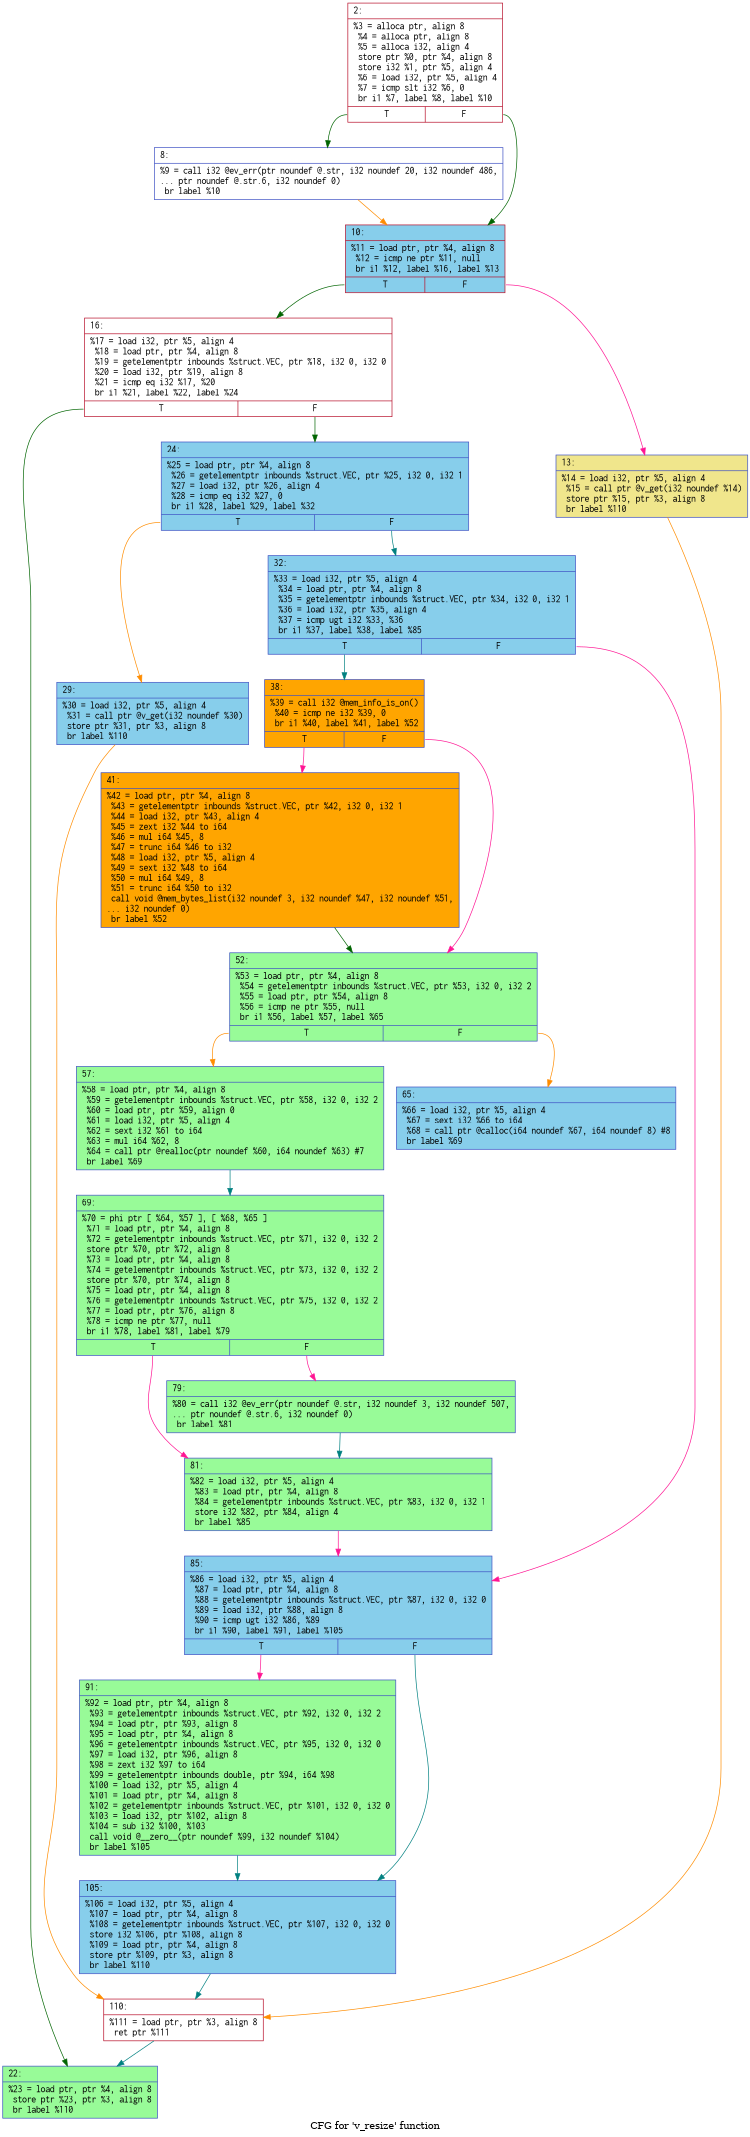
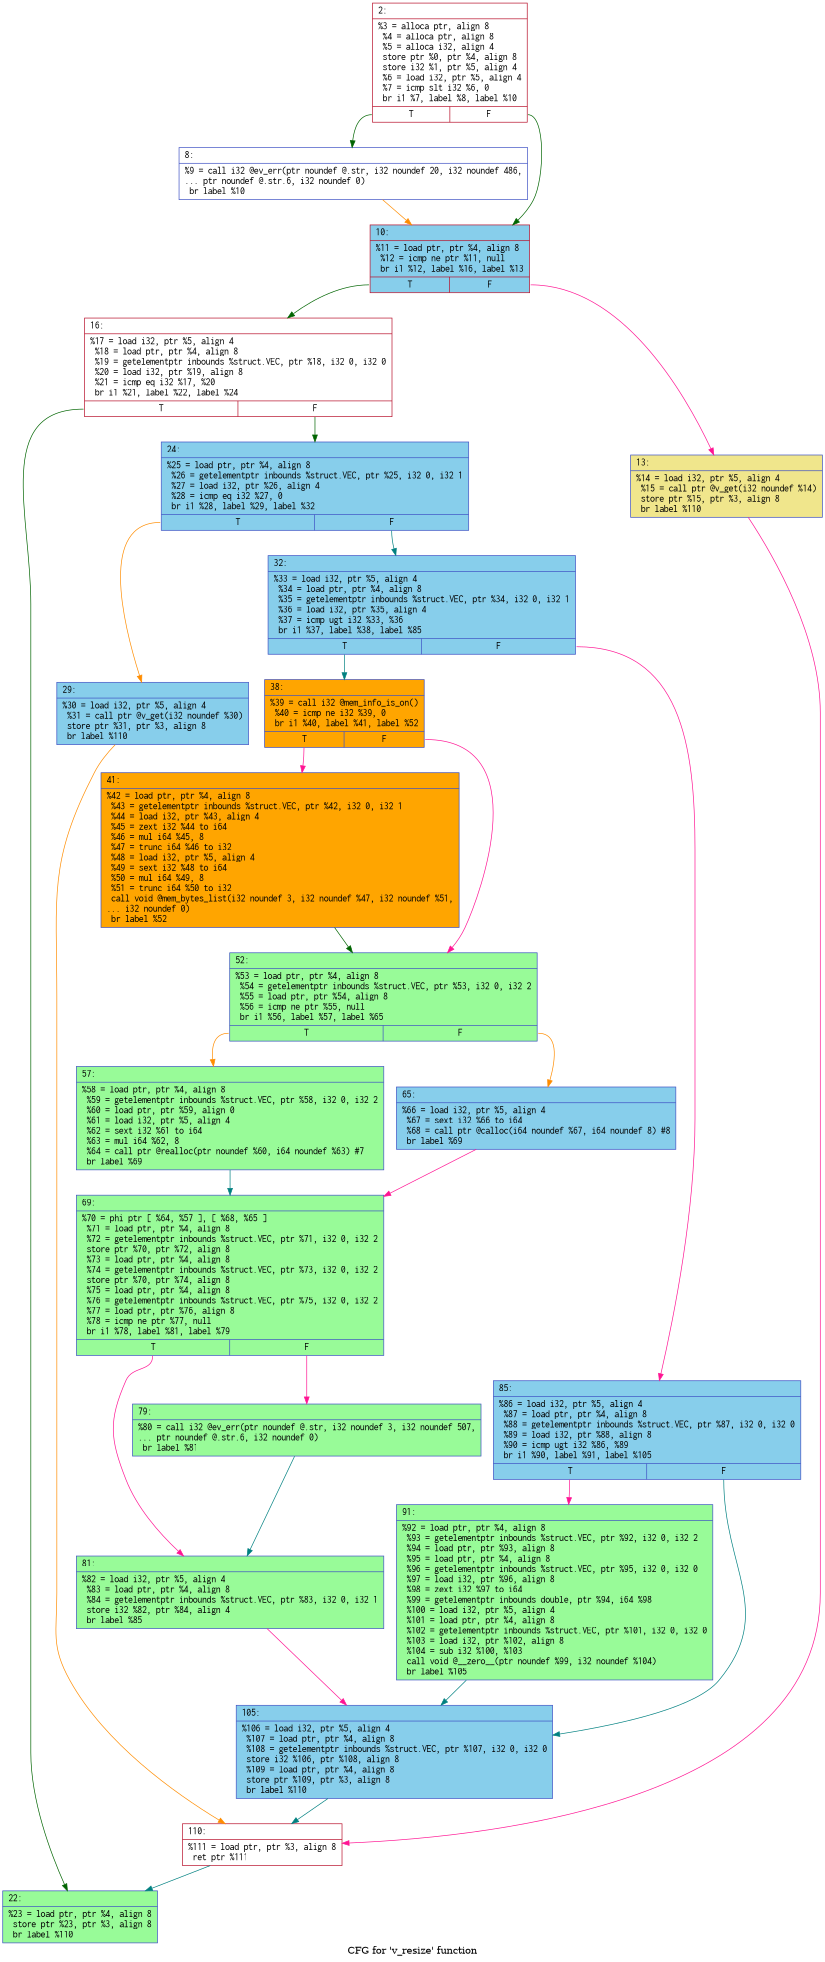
none -> (433, 1171)
(721, 1420) -> (820, 1339)
(338, 1540) -> (304, 1664)
